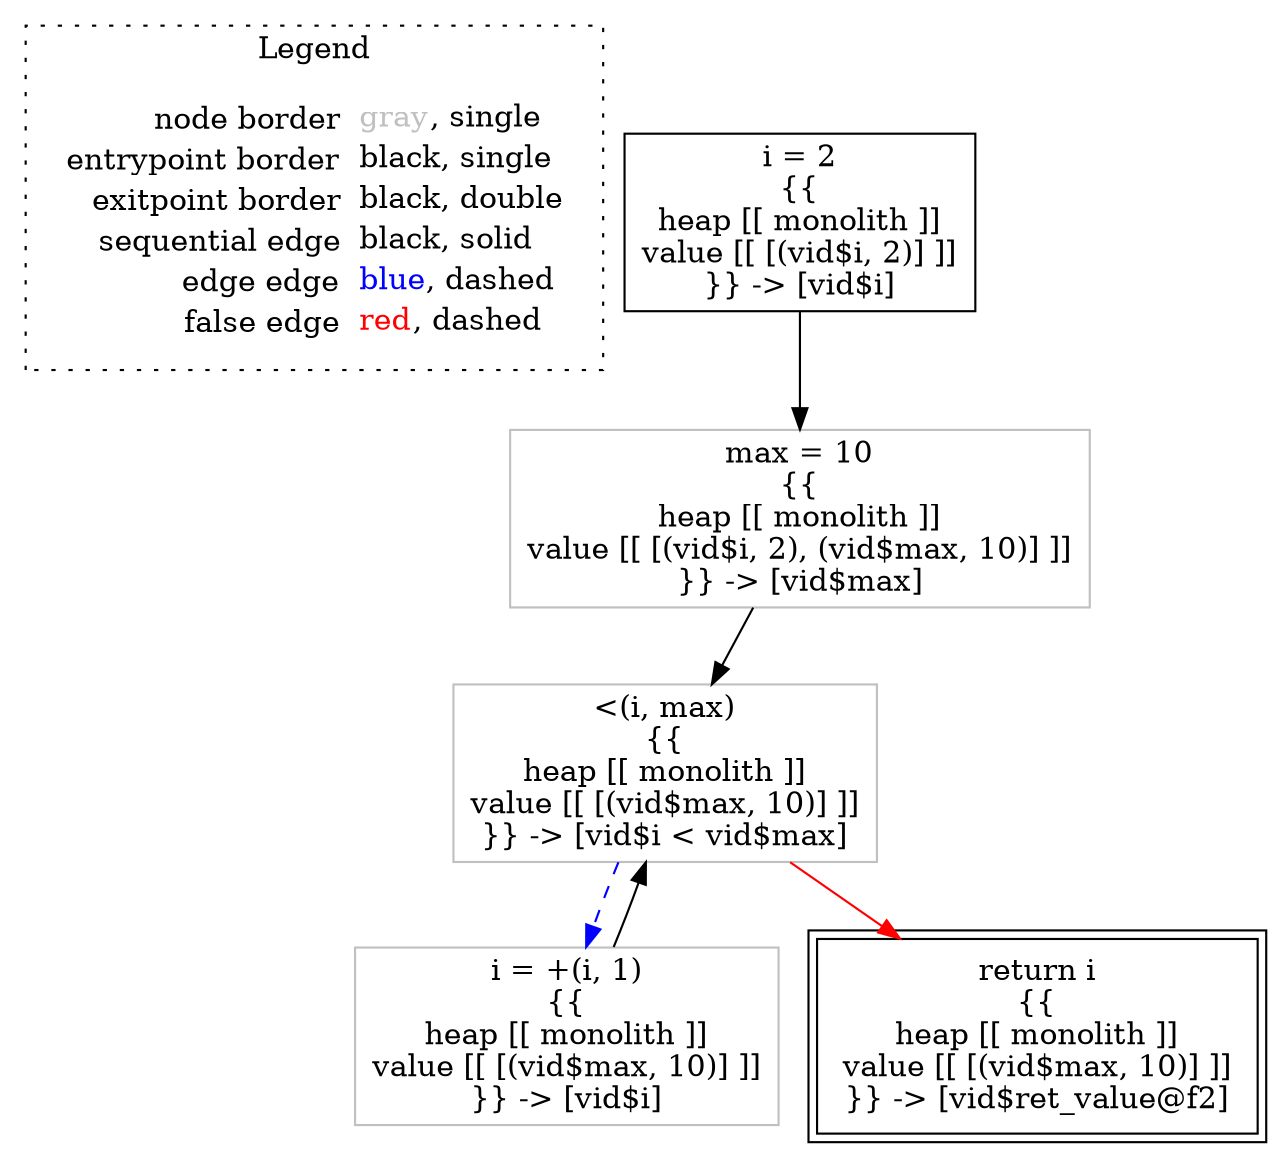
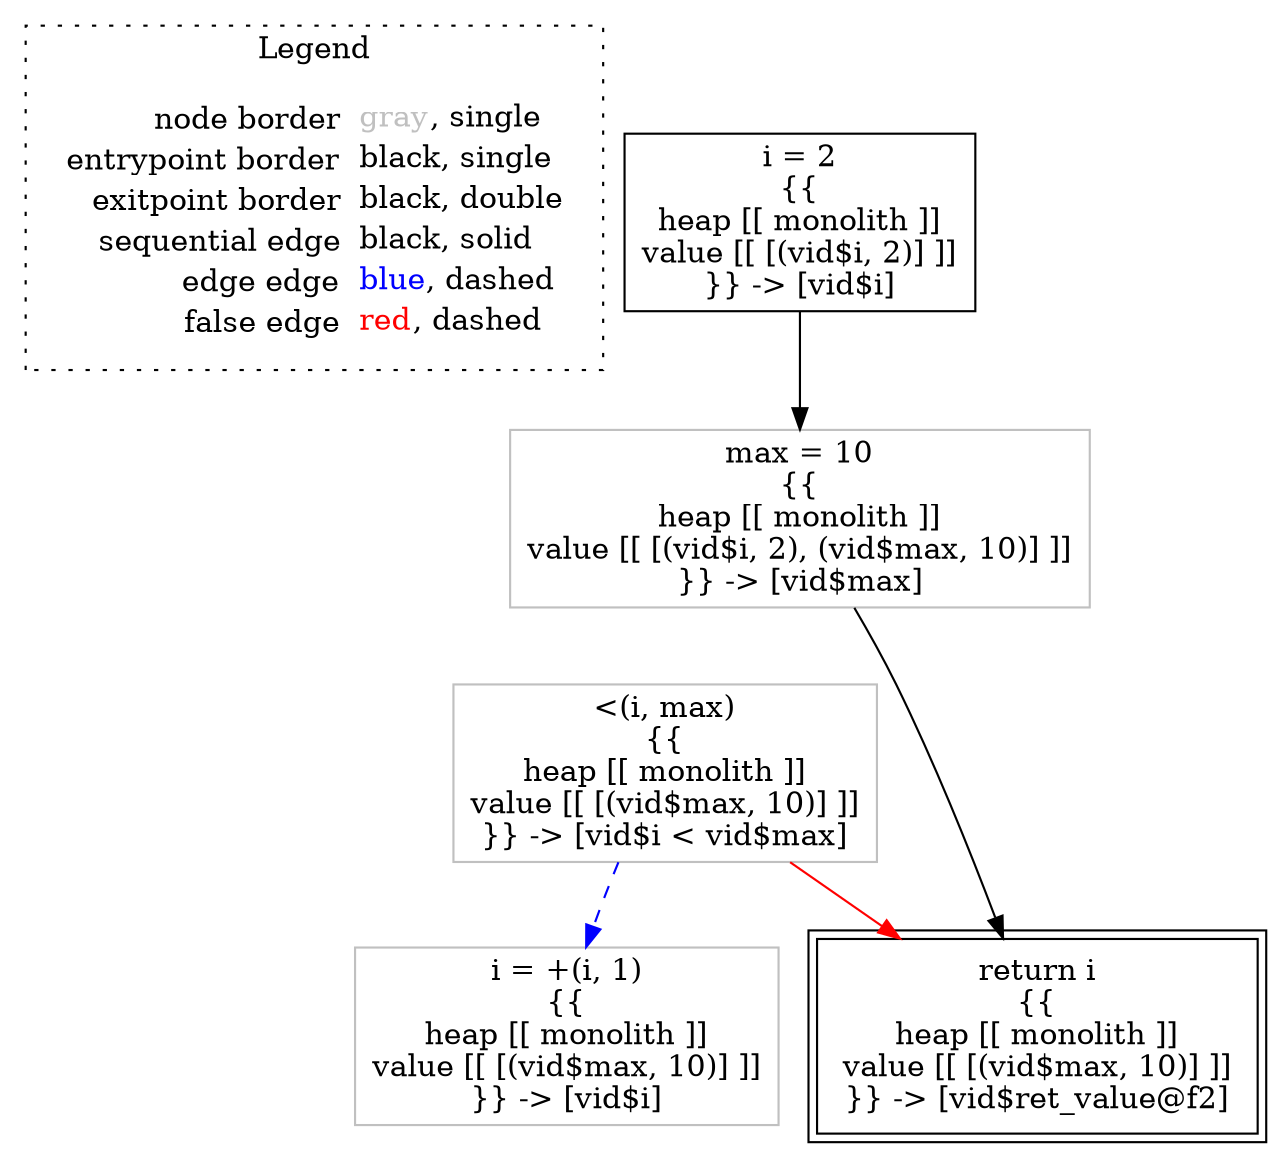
(738, 637) -> (931, 760)
(627, 915) -> none
